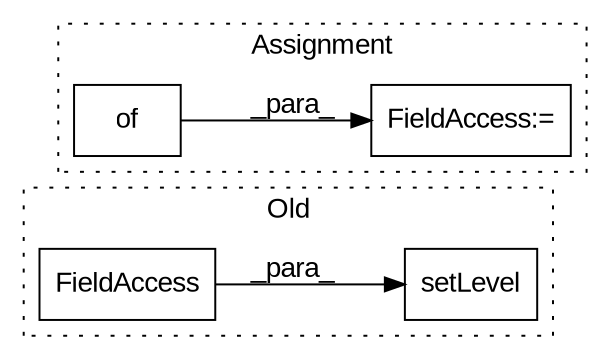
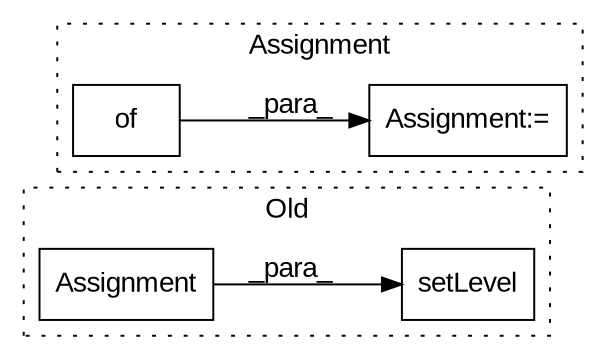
(471, 120) -> (468, 120)
(127, 284) -> (126, 284)
